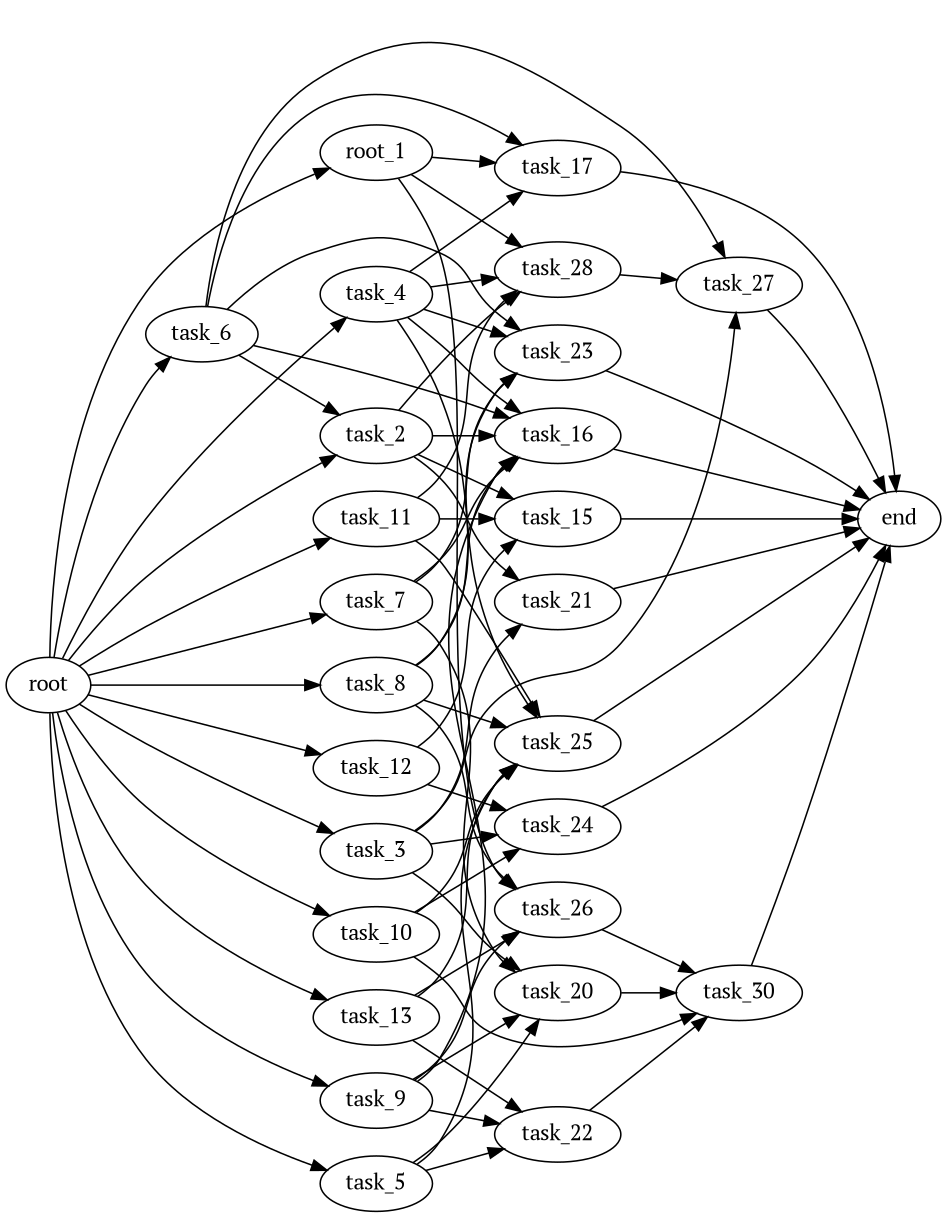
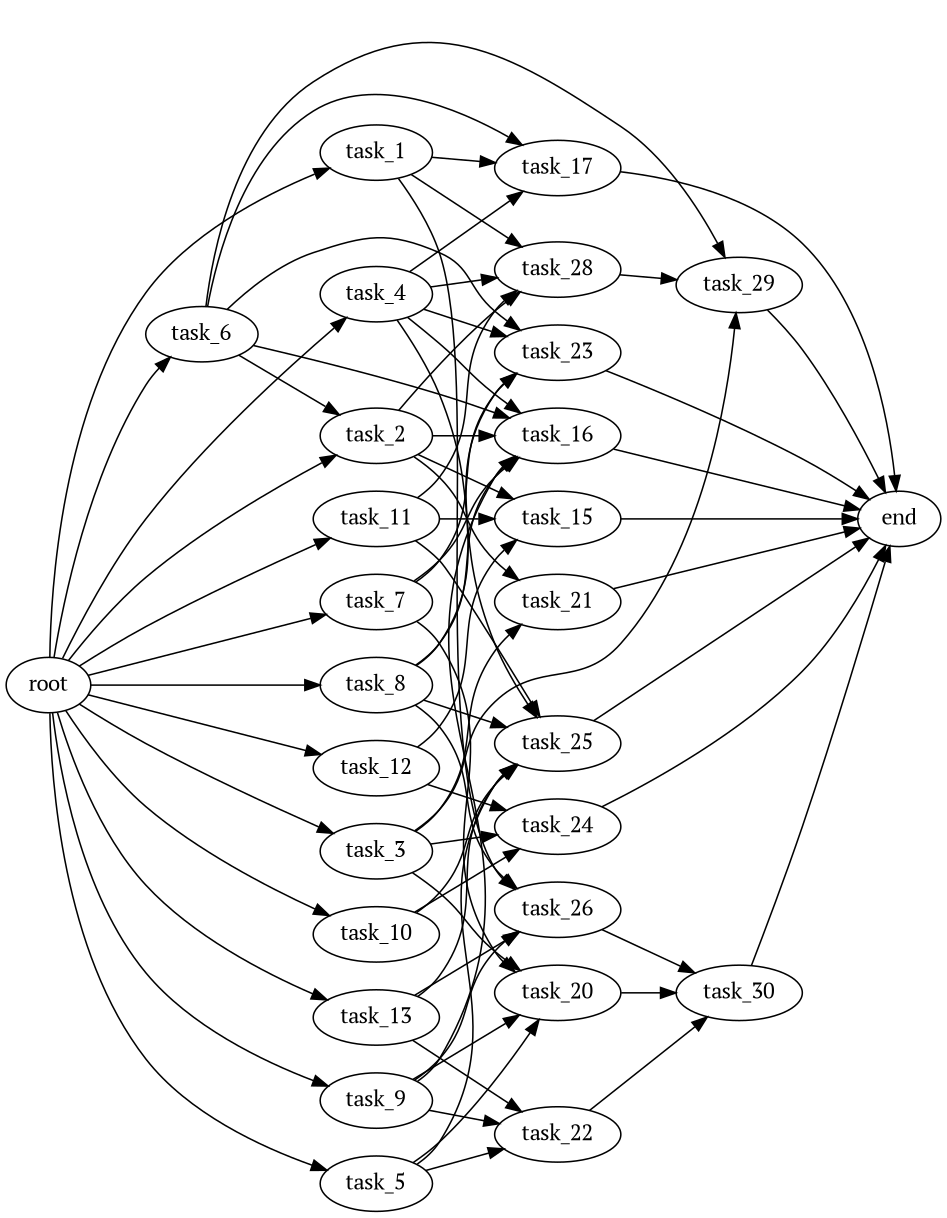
(376, 153) -> (376, 153)
(739, 285) -> (739, 285)
(540, 1046) -> none
